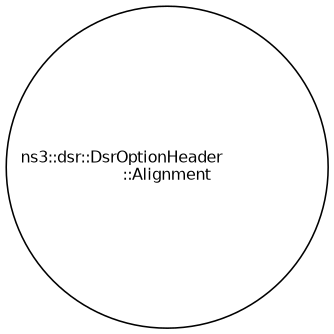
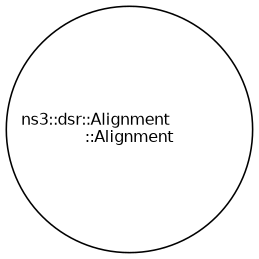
(167, 167) -> (129, 129)
